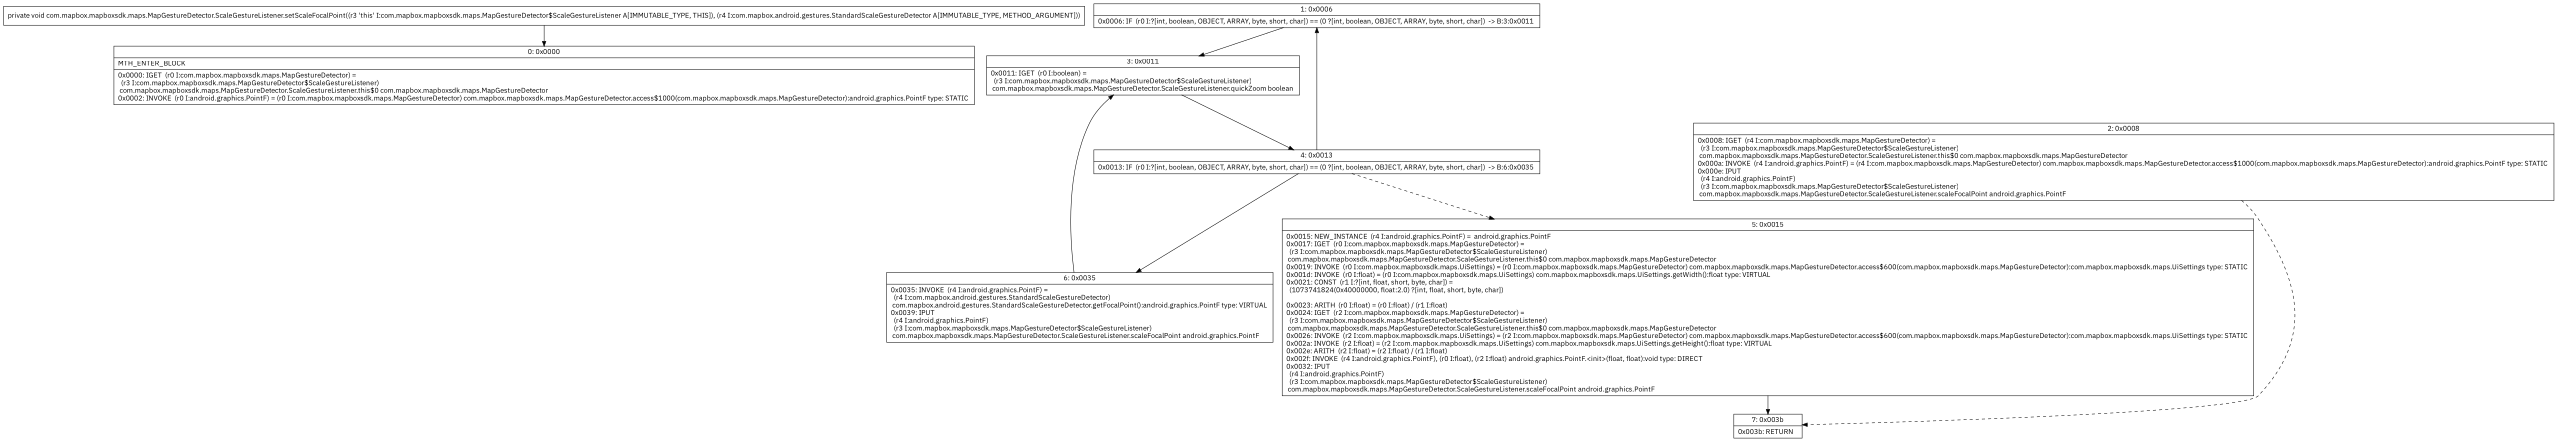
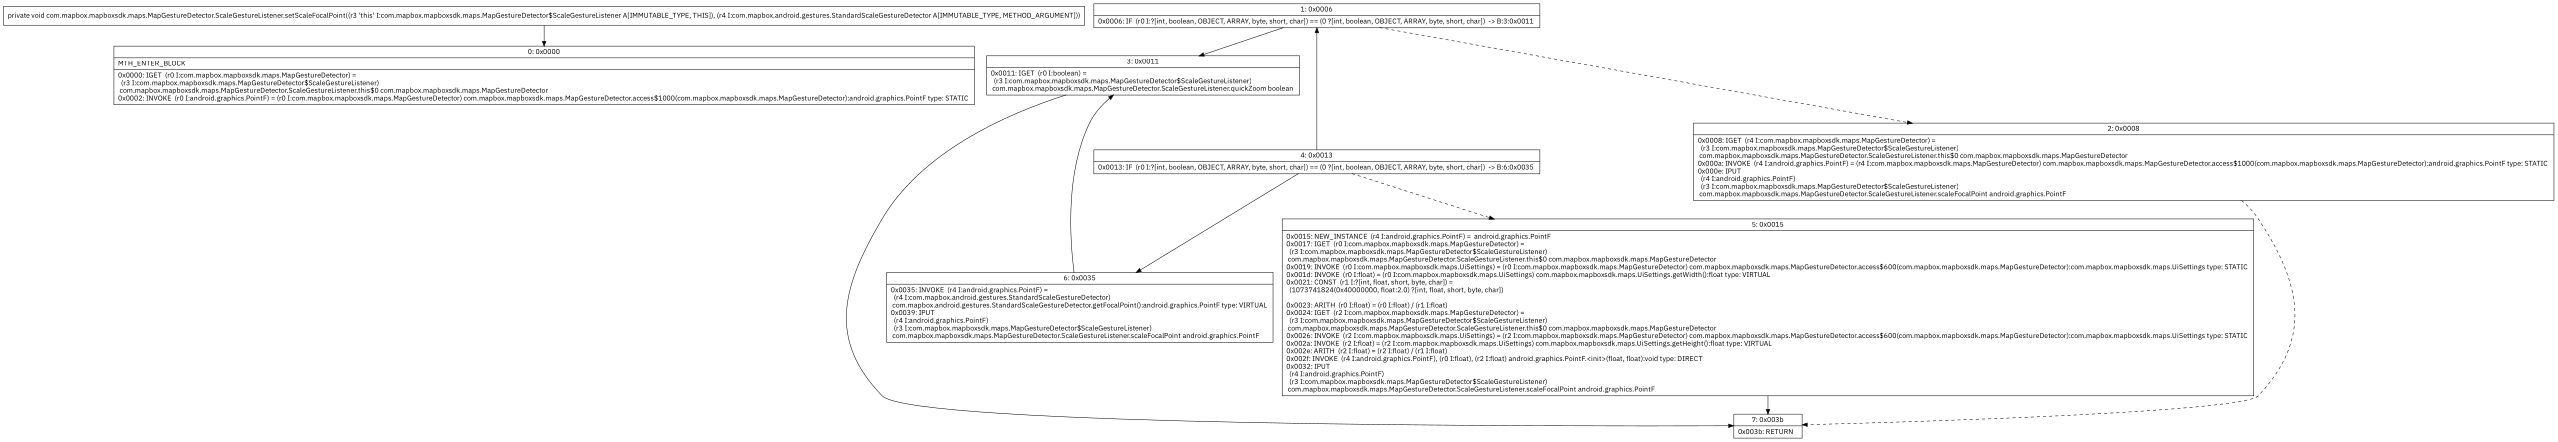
none -> (1643, 75)
(1235, 121) -> (1094, 418)
